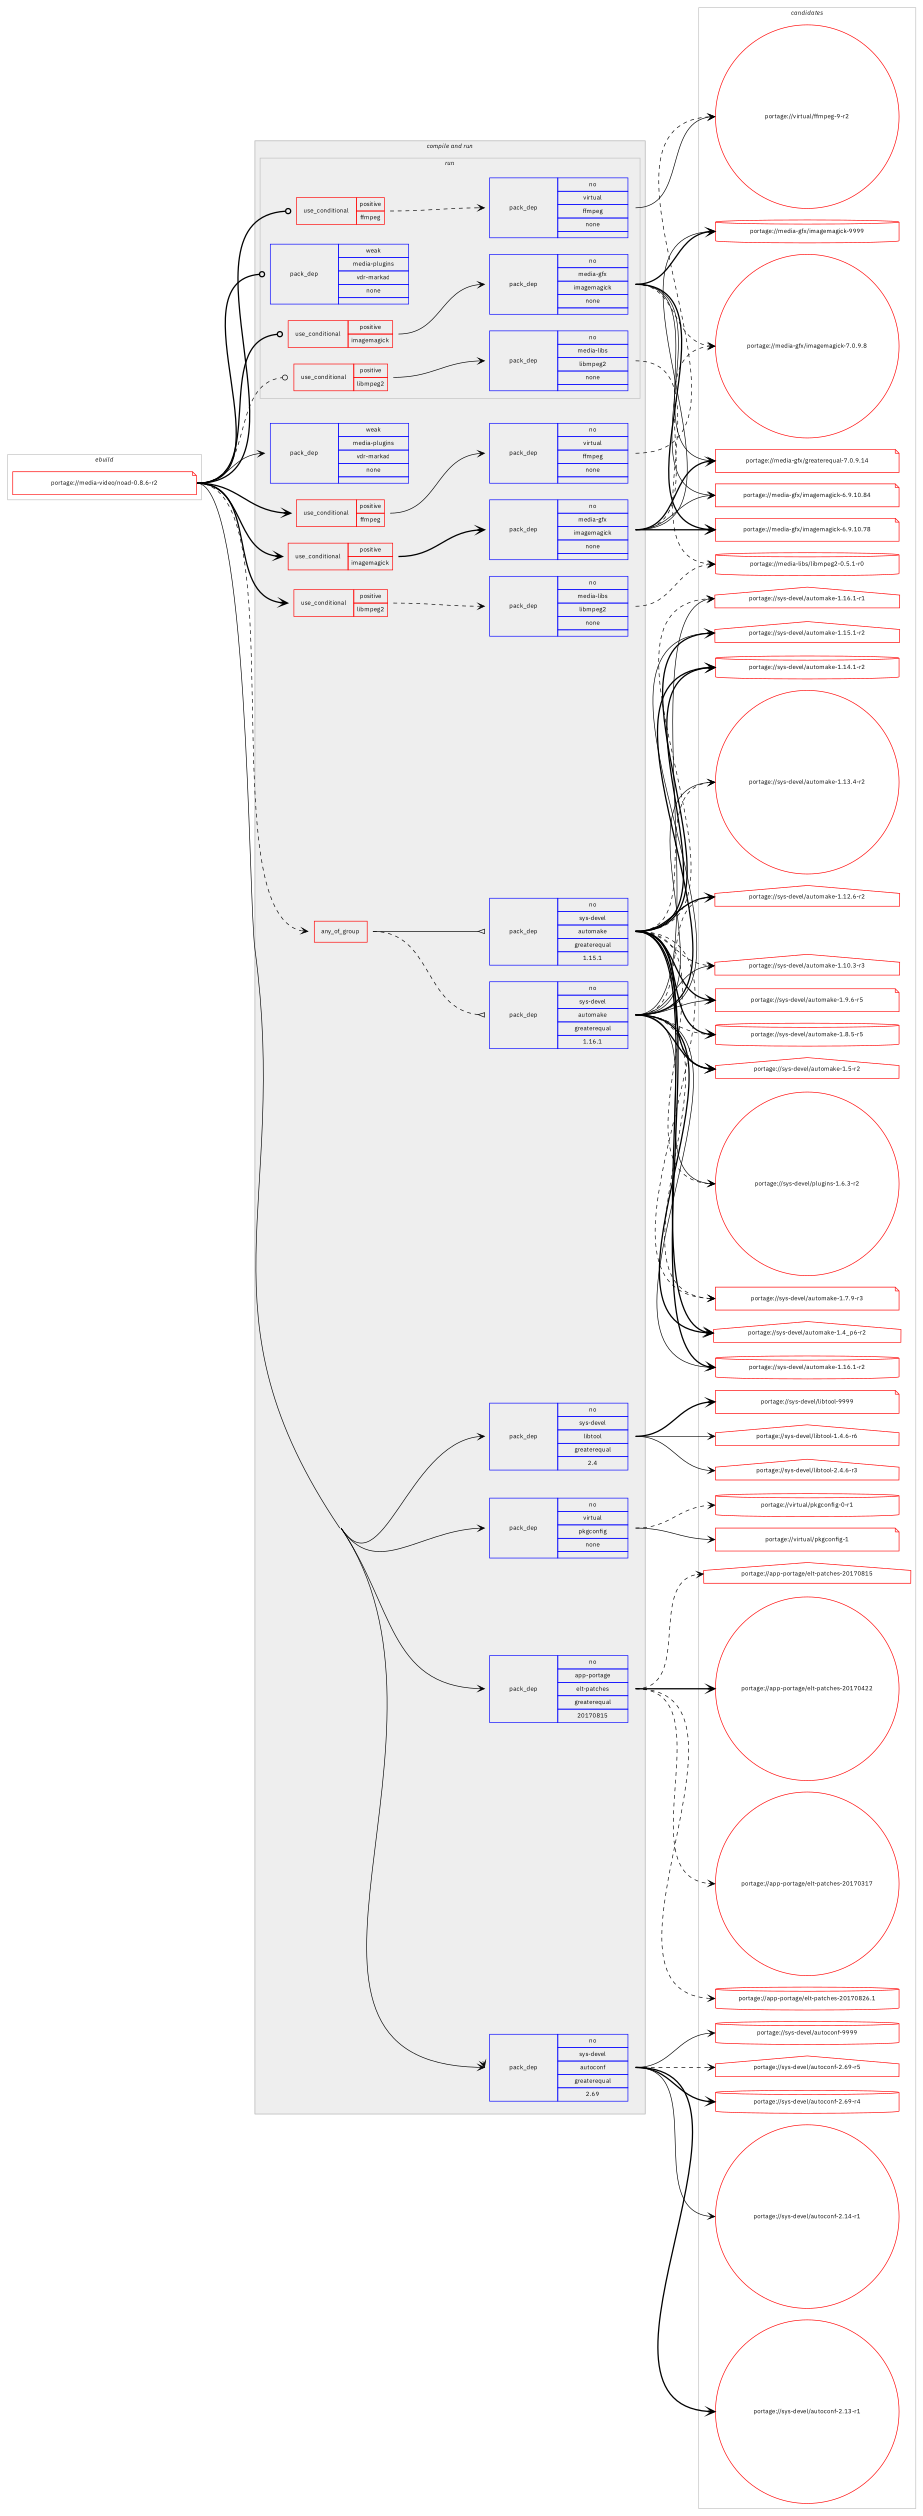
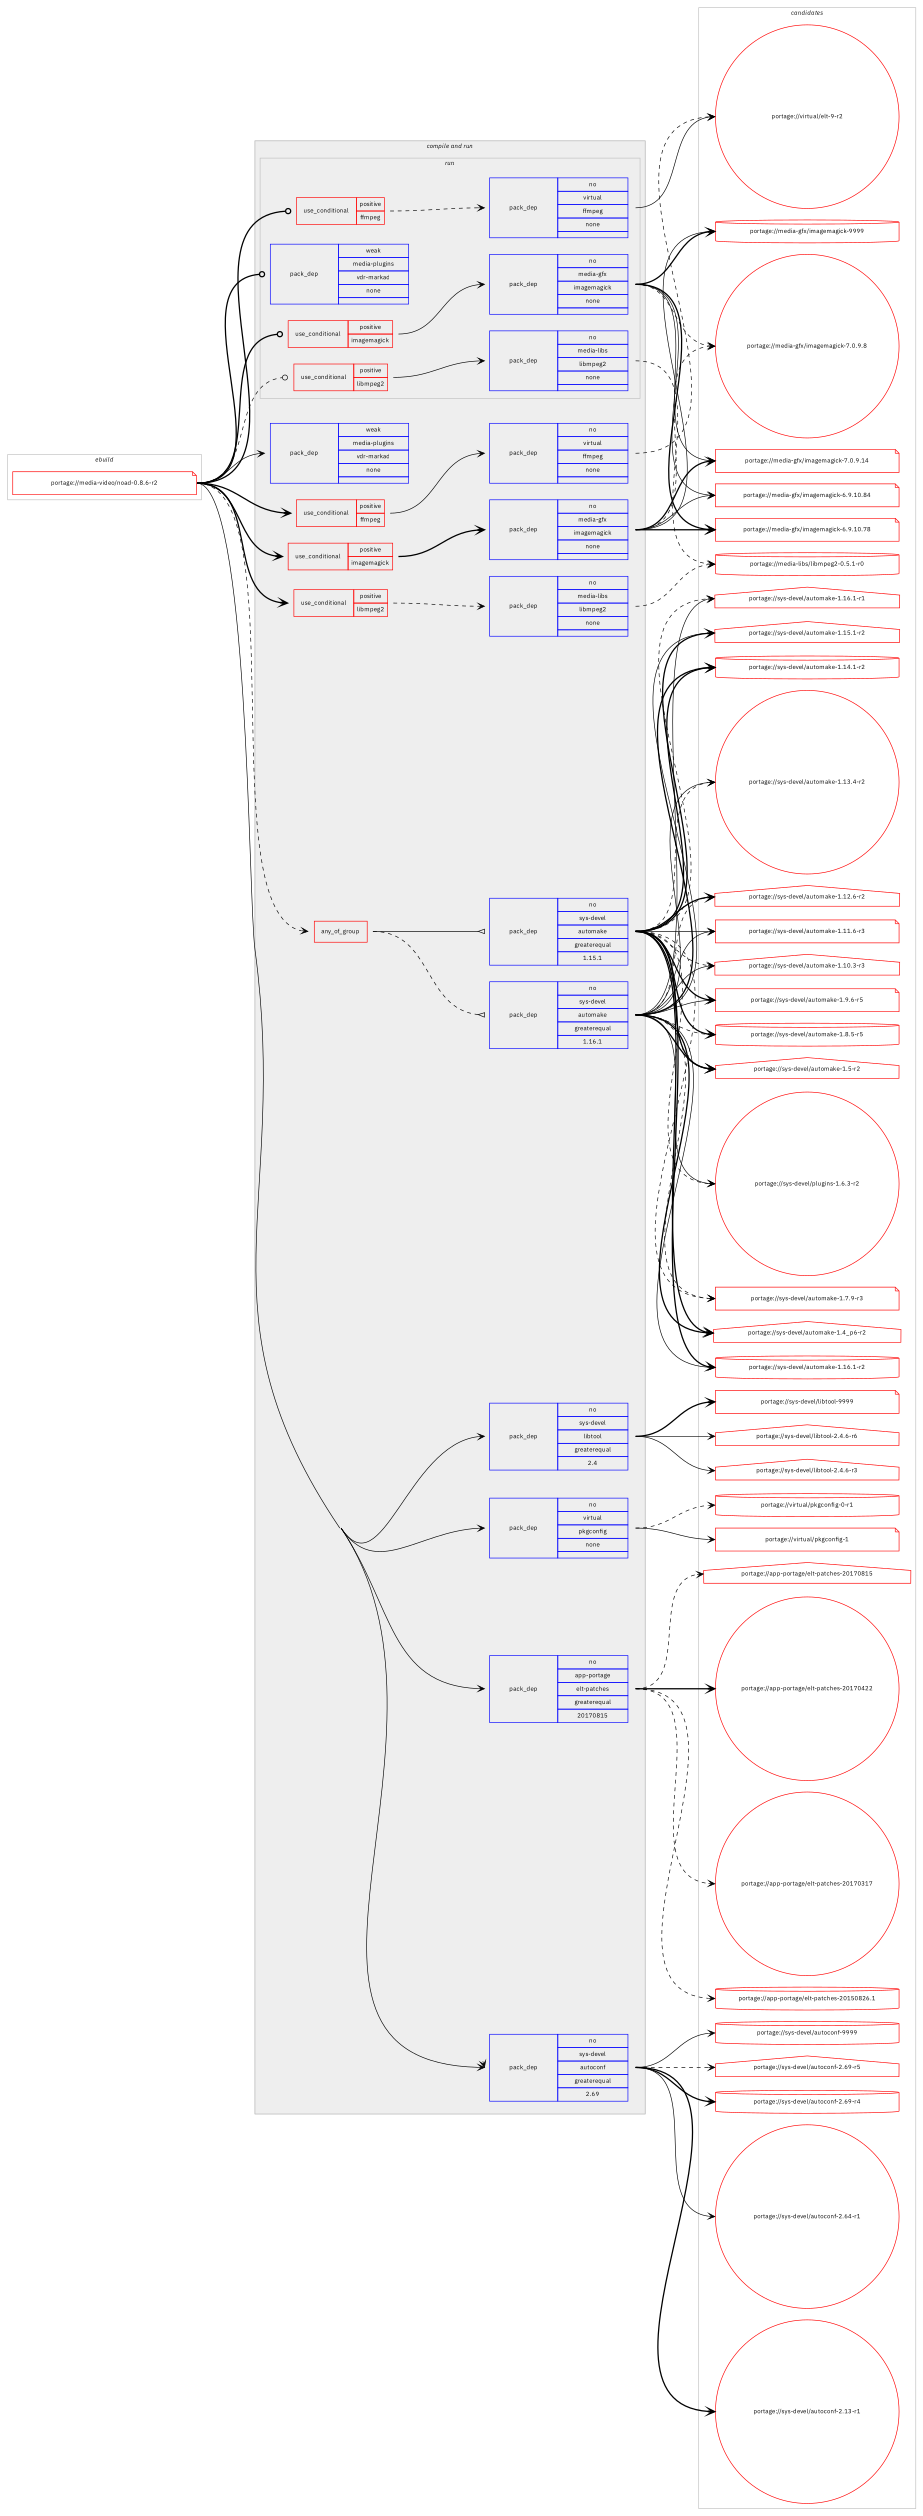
(807, 117) -> (807, 117)
(807, 461) -> (807, 461)
none -> (807, 931)
(807, 1436) -> (807, 1436)
(807, 1999) -> (807, 1999)
(807, 2217) -> (807, 2217)
